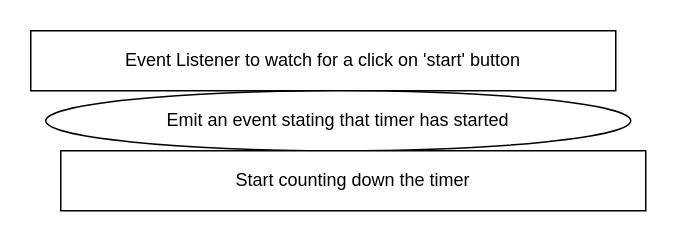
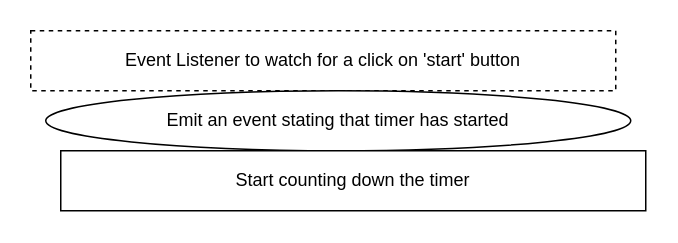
(323, 61) -> (323, 61)
